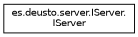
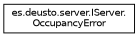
(69, 19) -> (69, 19)
